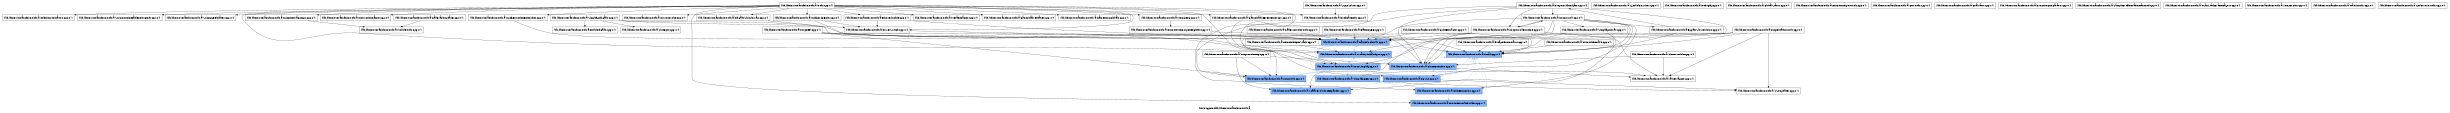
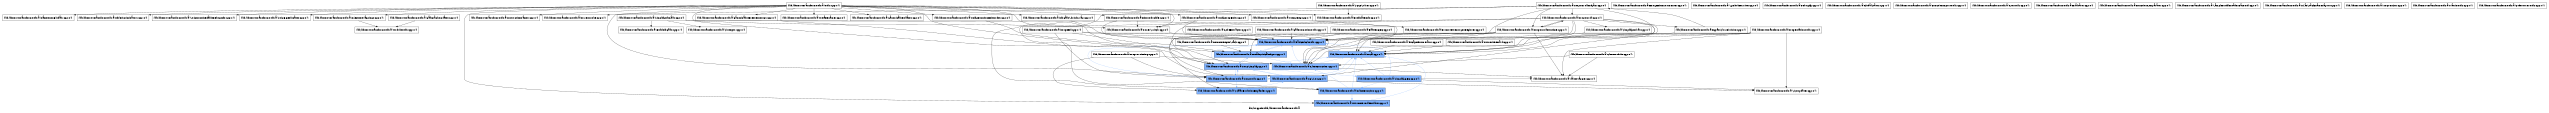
none -> (1650, 6)
(1531, 40) -> none
(1498, 80) -> none
